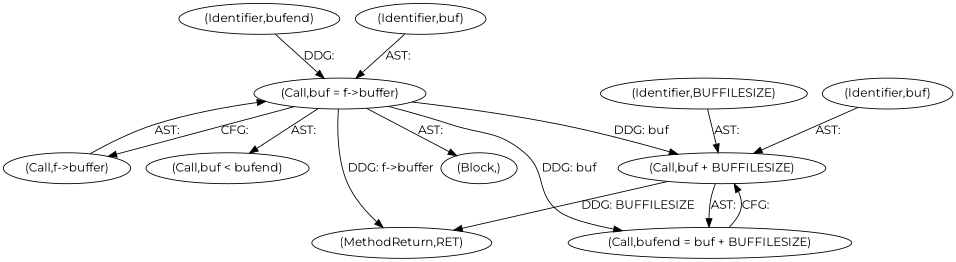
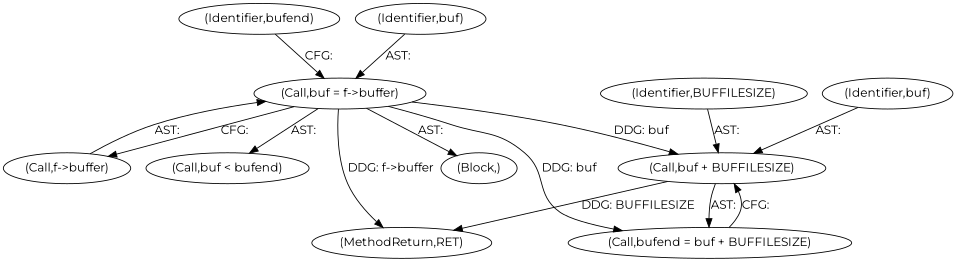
(321, 56) -> (321, 56)
